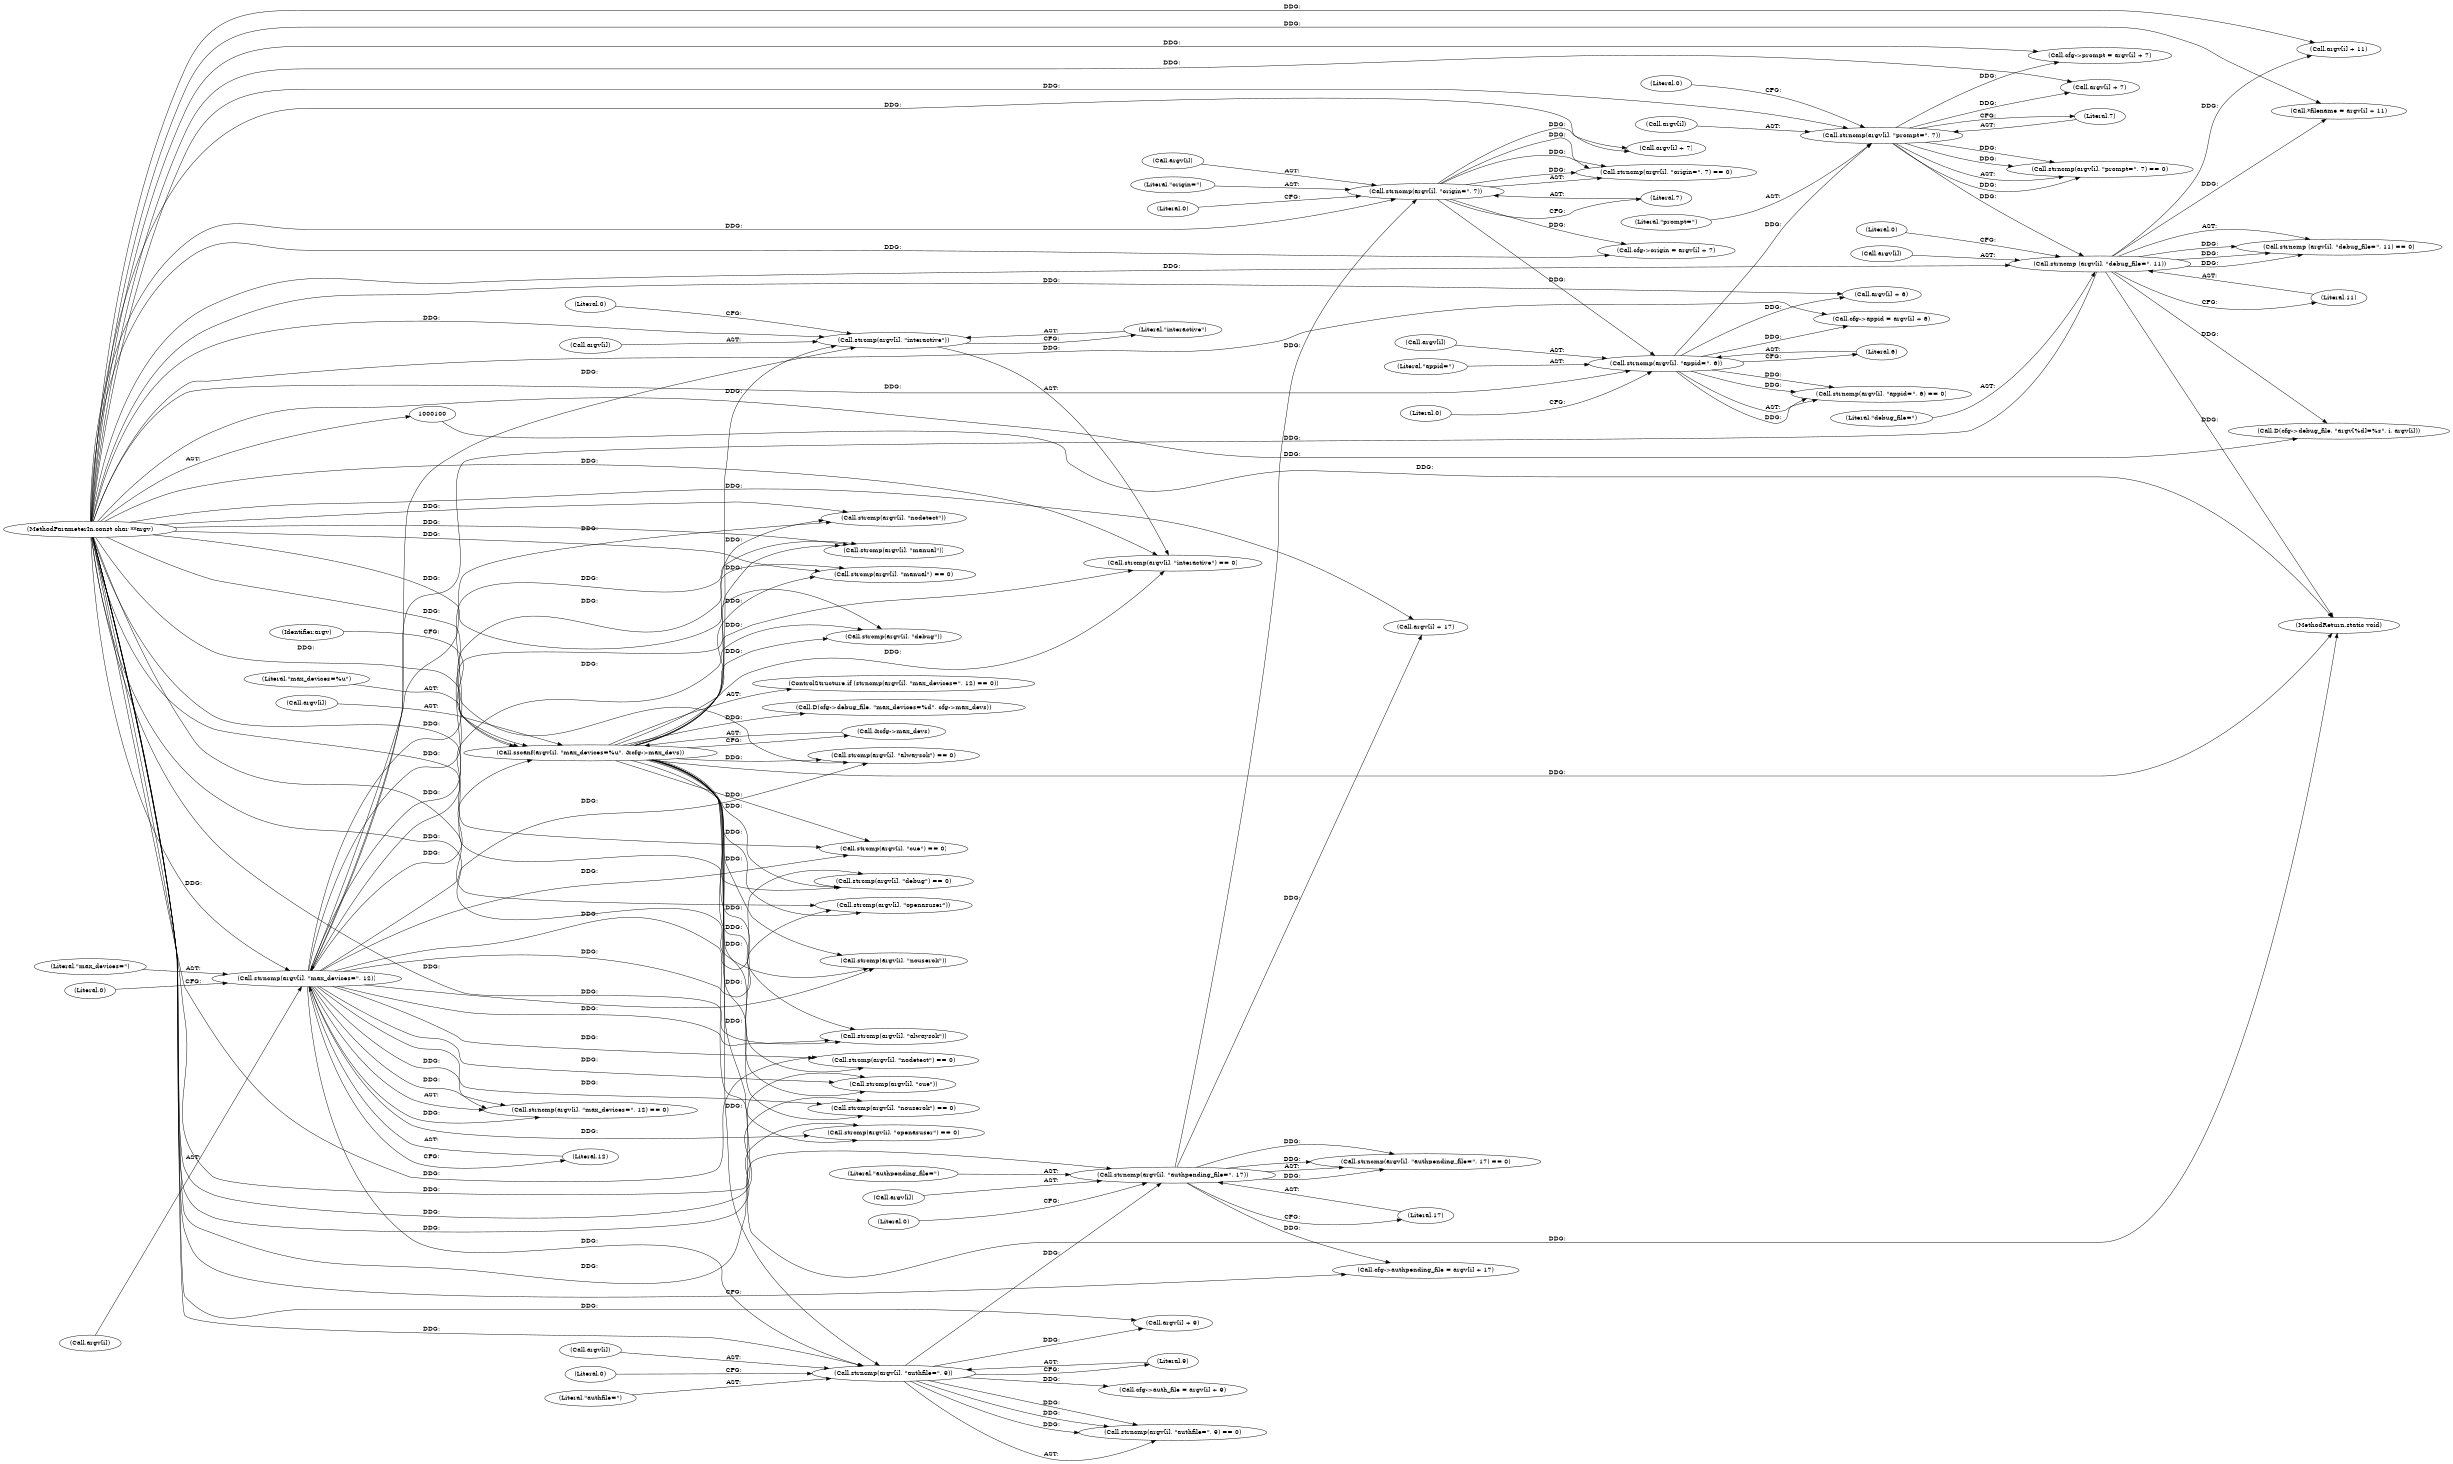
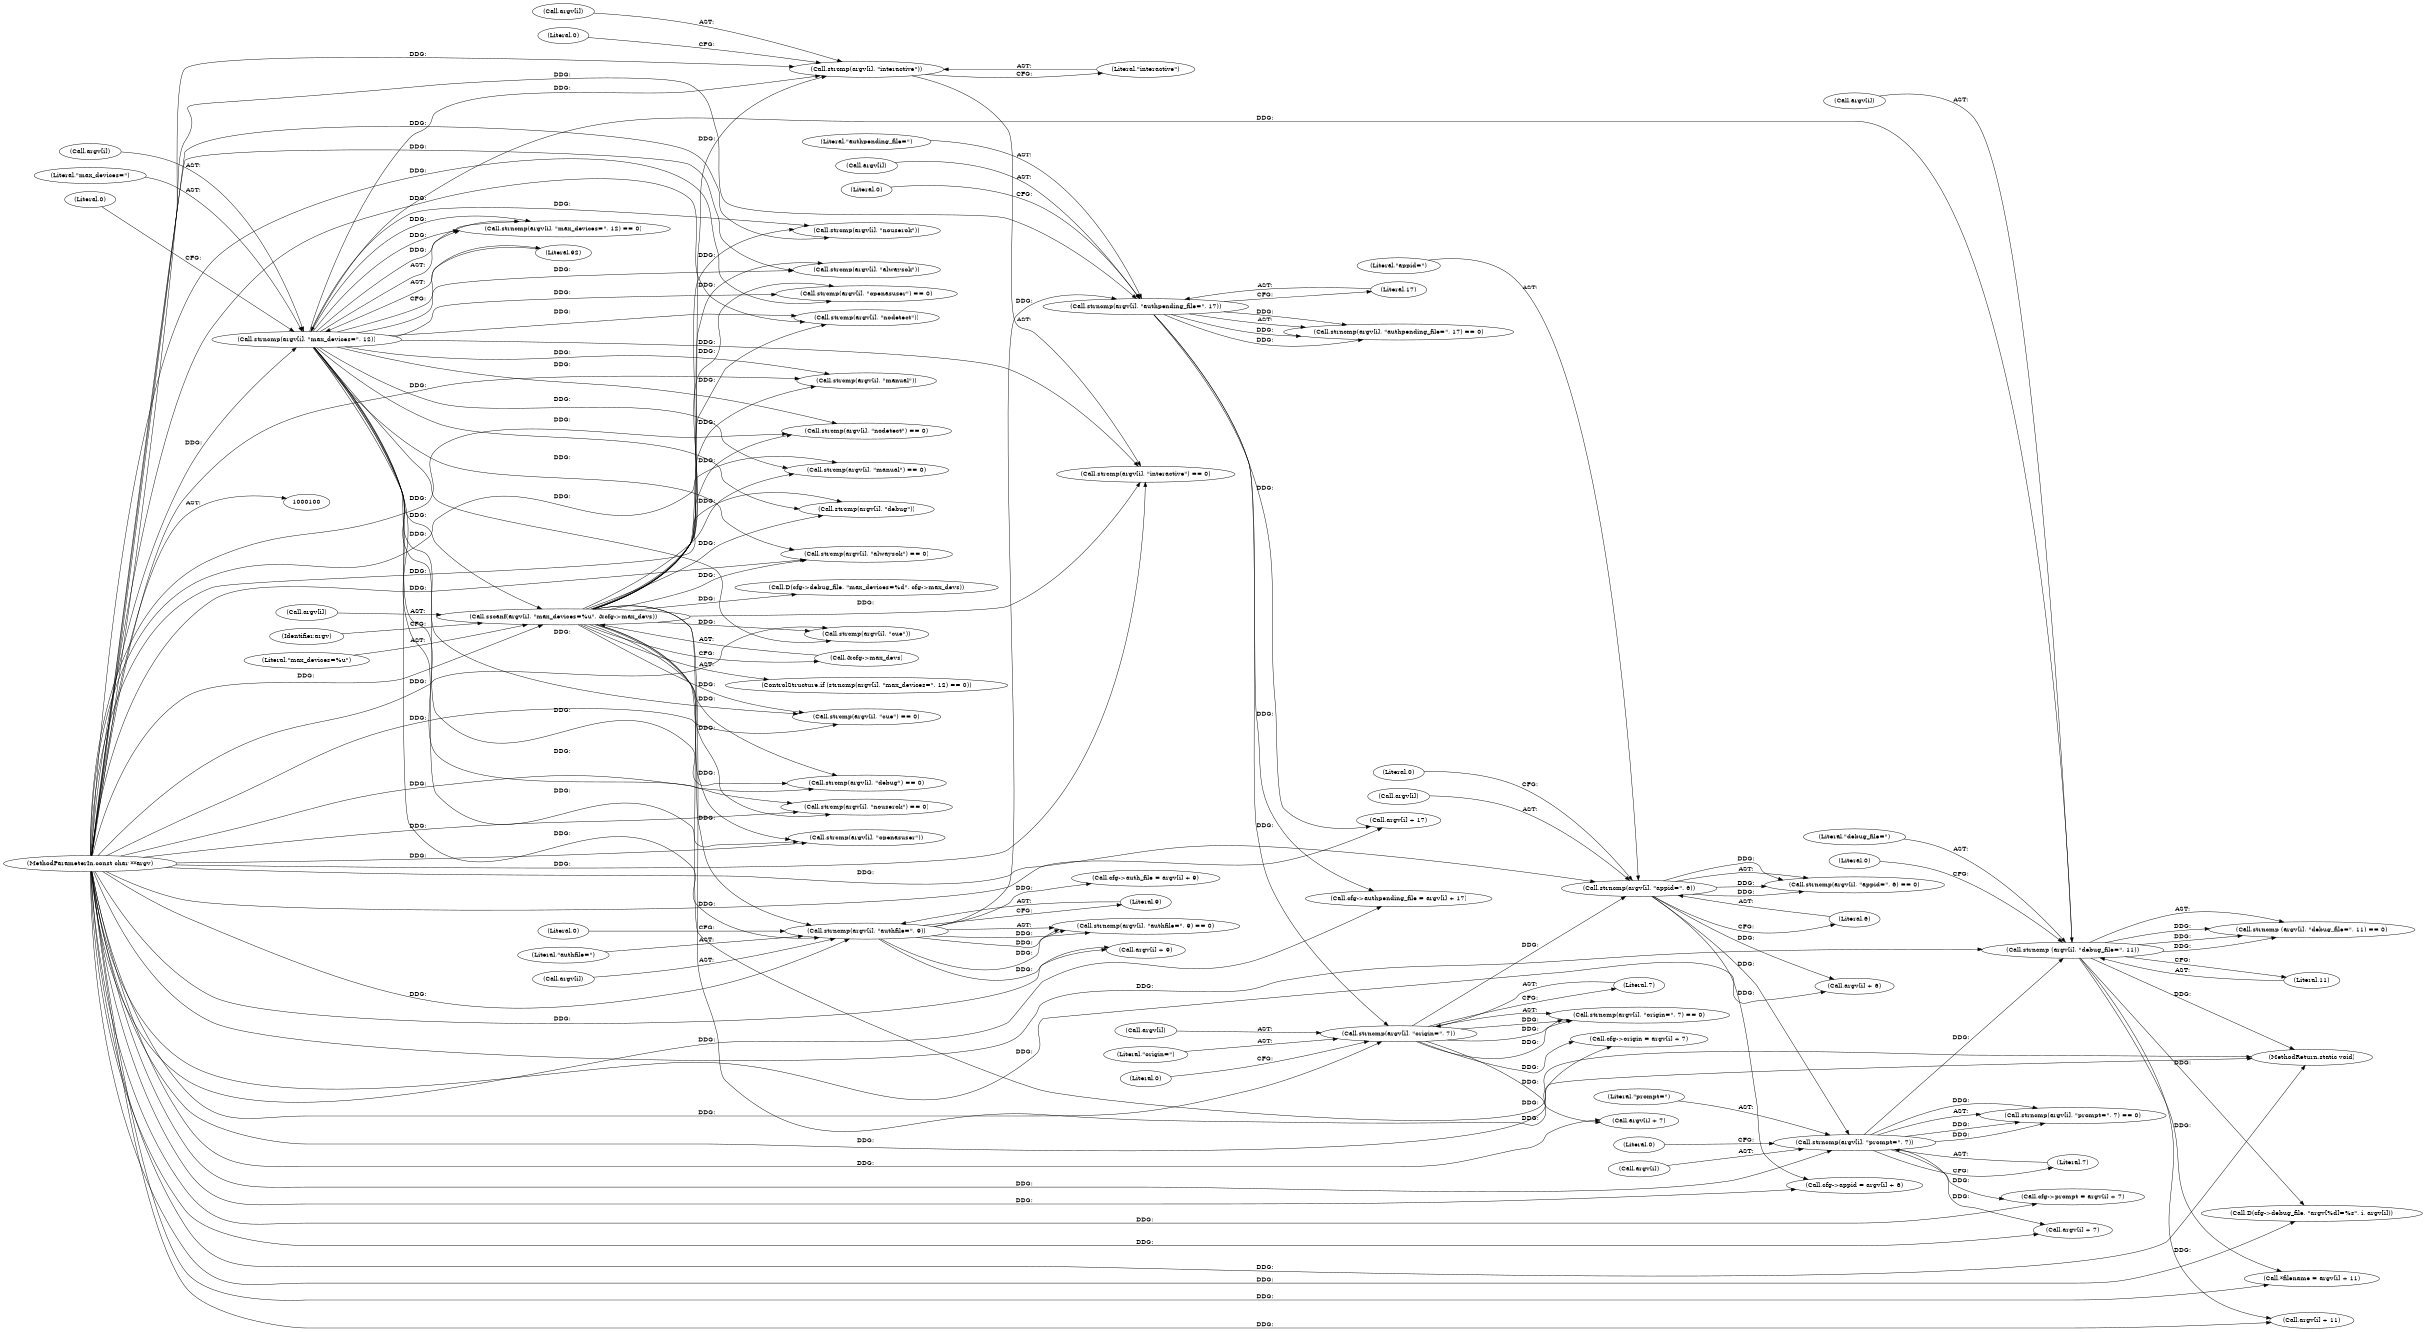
(1396, 473) -> (1095, 1267)
(590, 1157) -> (563, 253)
(735, 1292) -> (708, 1040)
